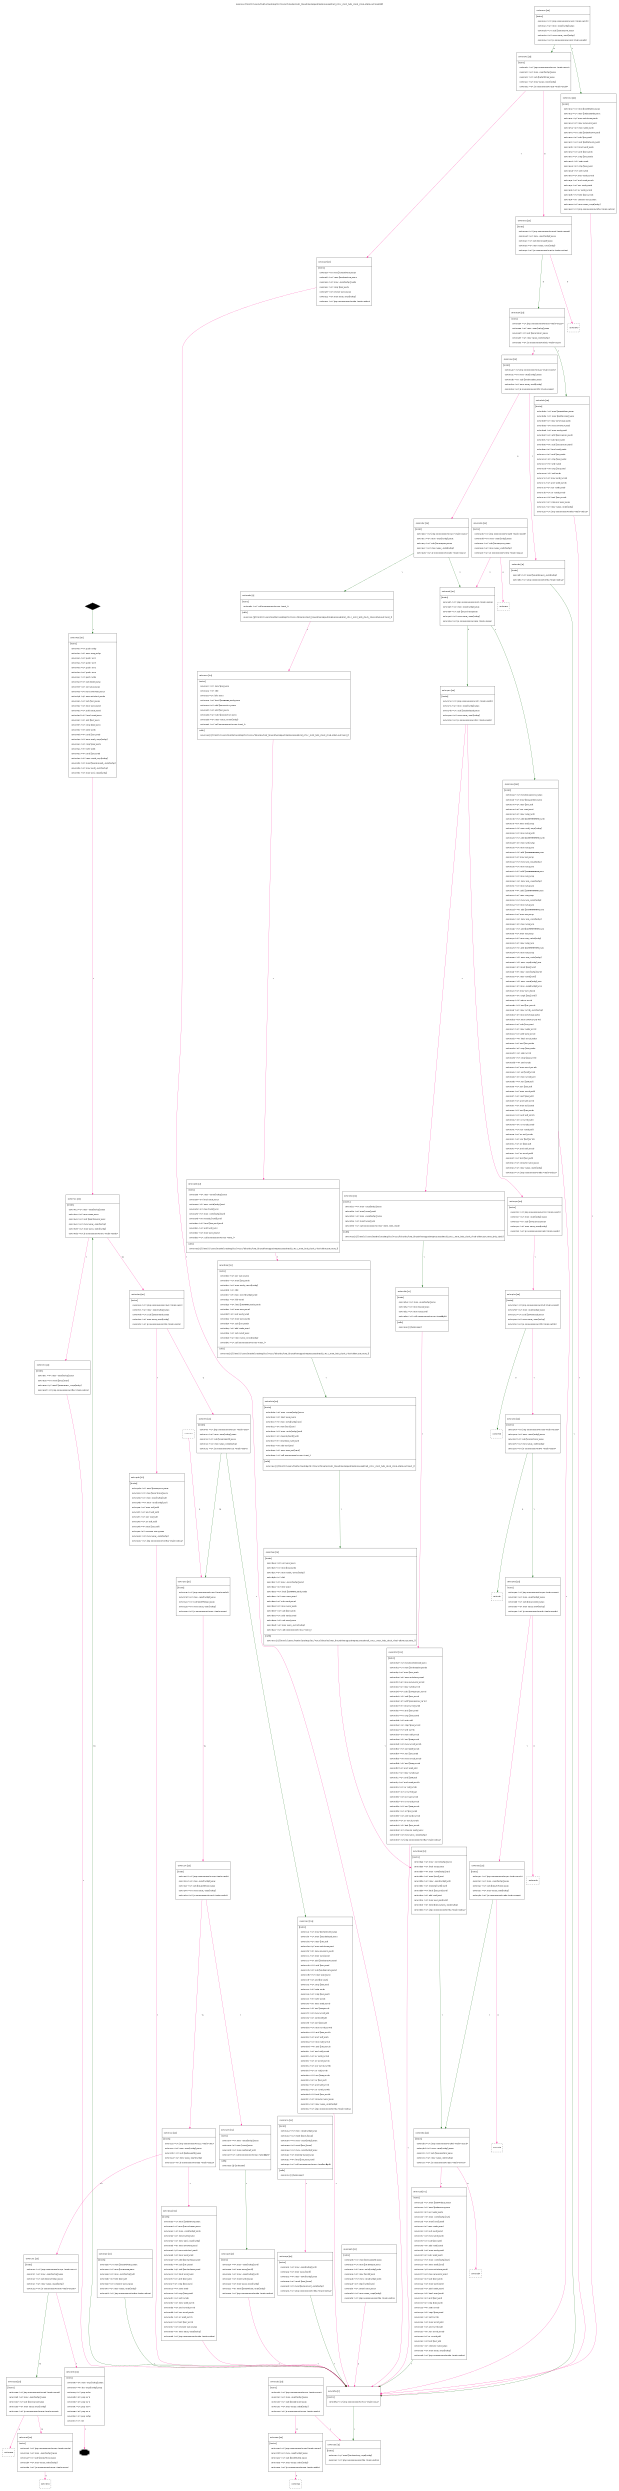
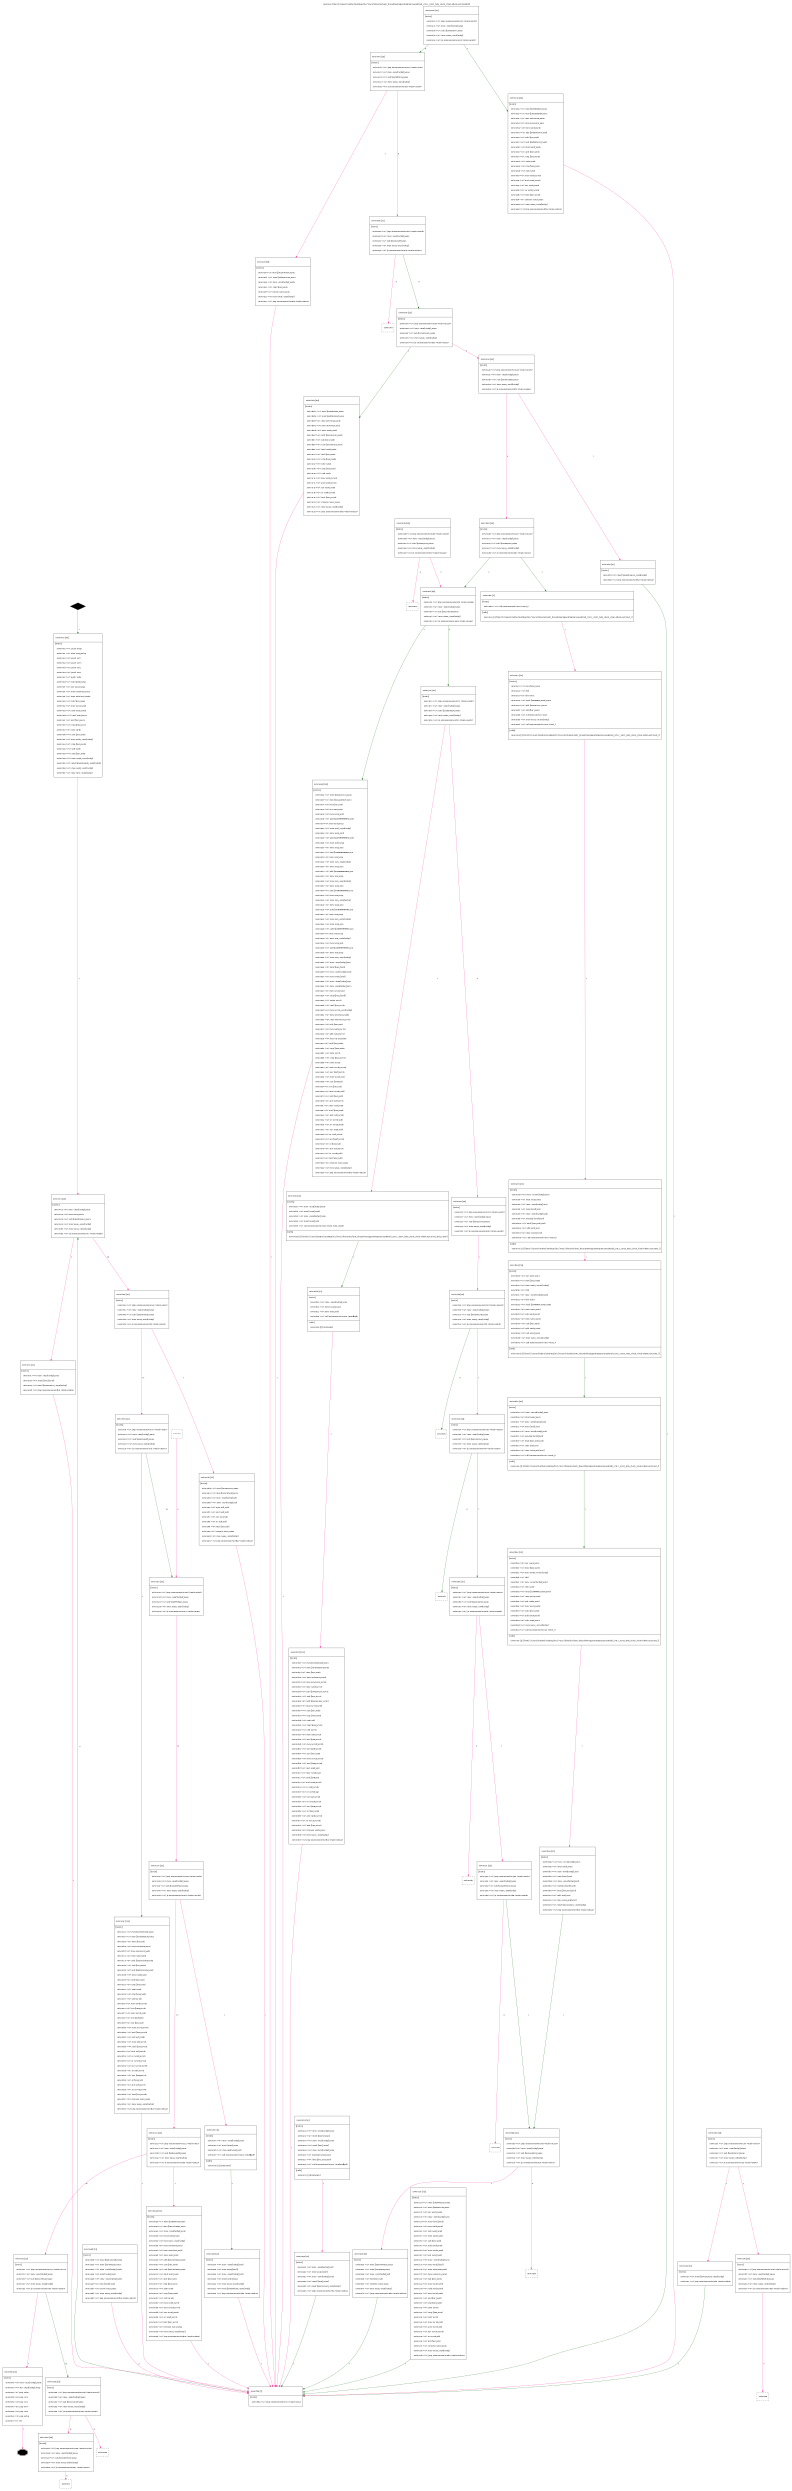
(441, 2176) -> (432, 2182)
(353, 2423) -> (535, 2387)
